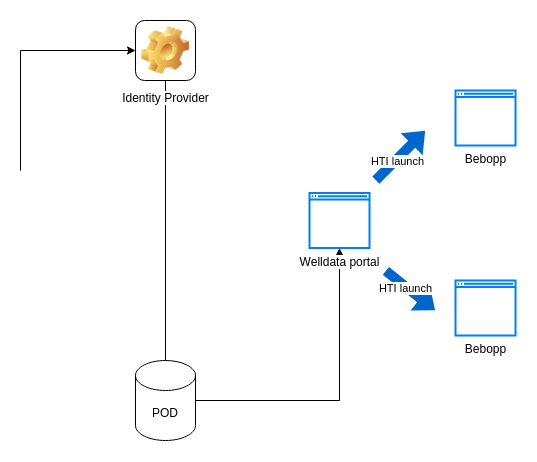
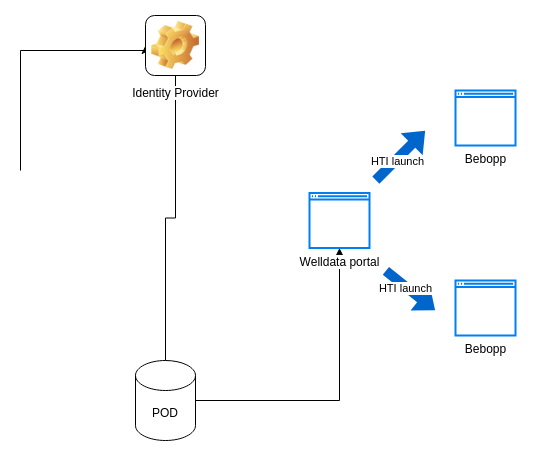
(166, 51) -> (176, 46)
